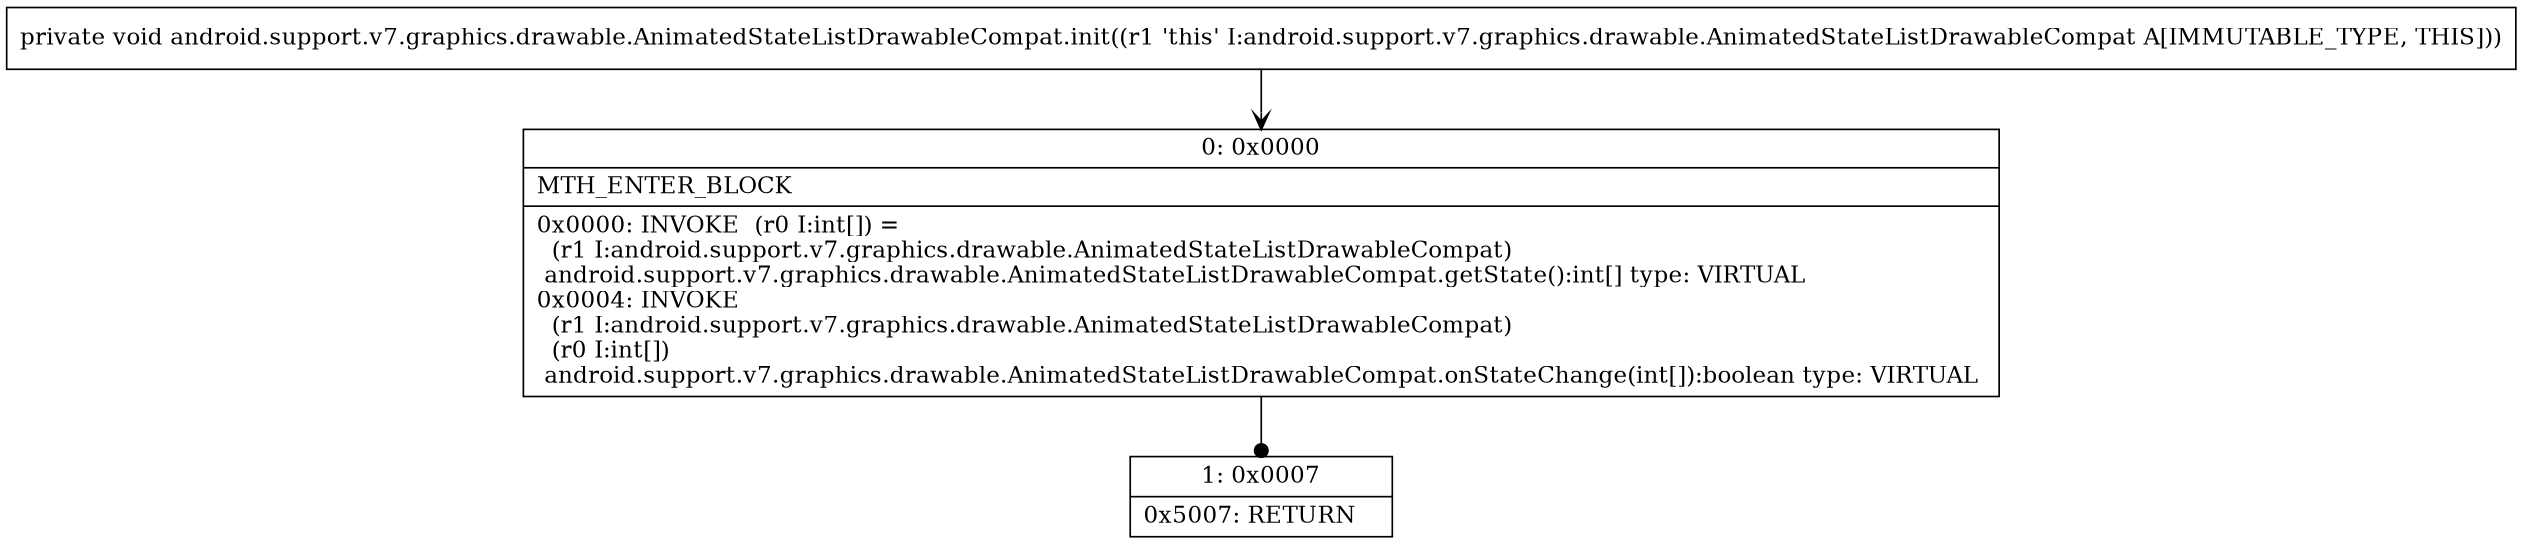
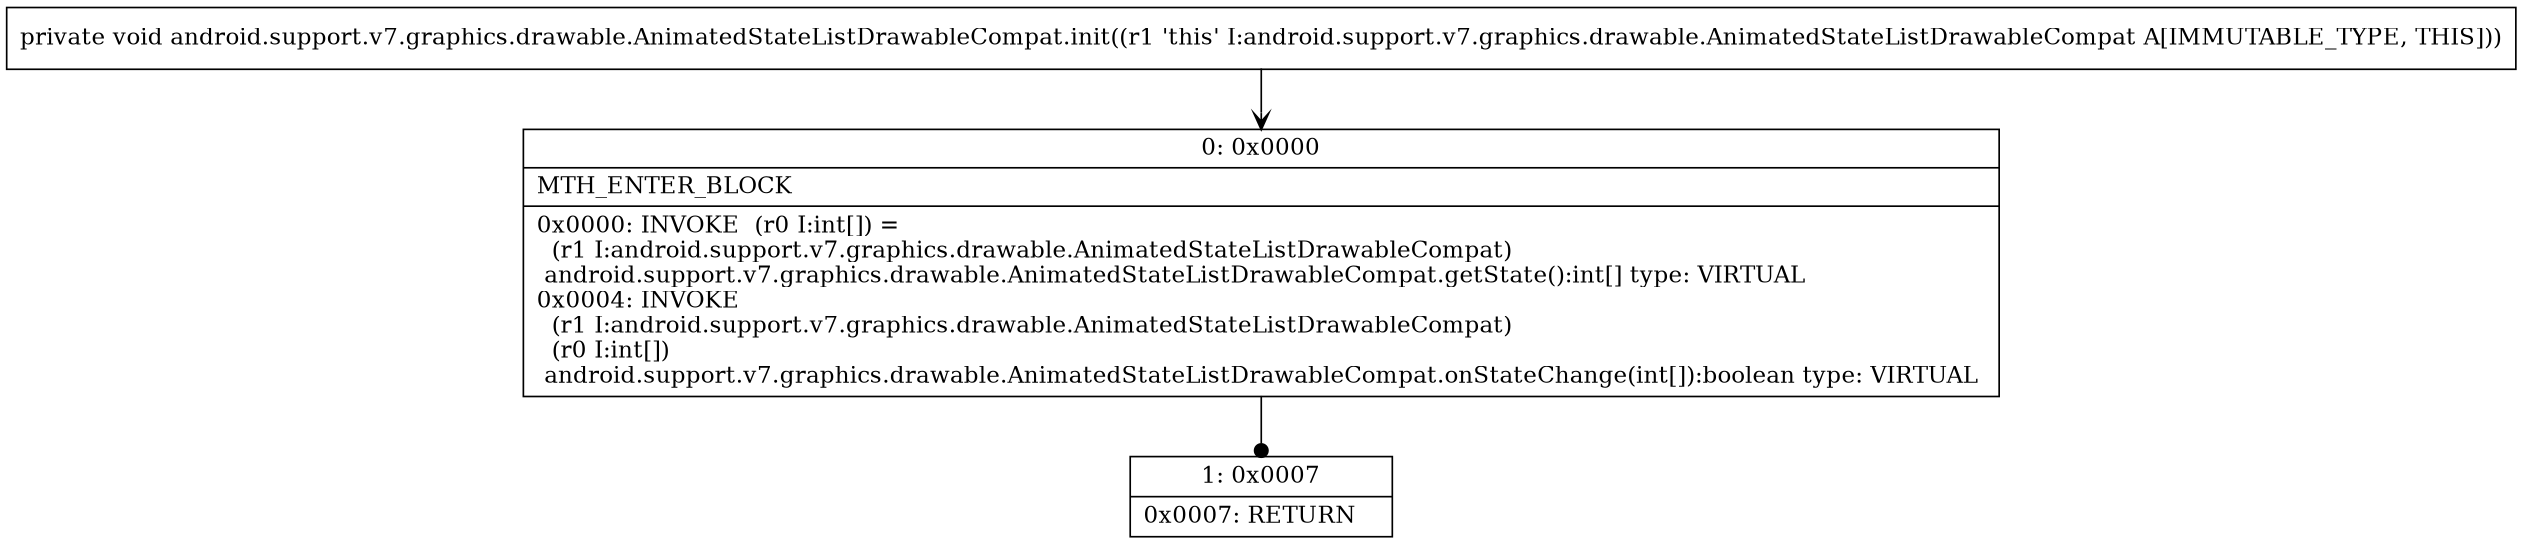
(1261, 516) -> (1261, 516)
